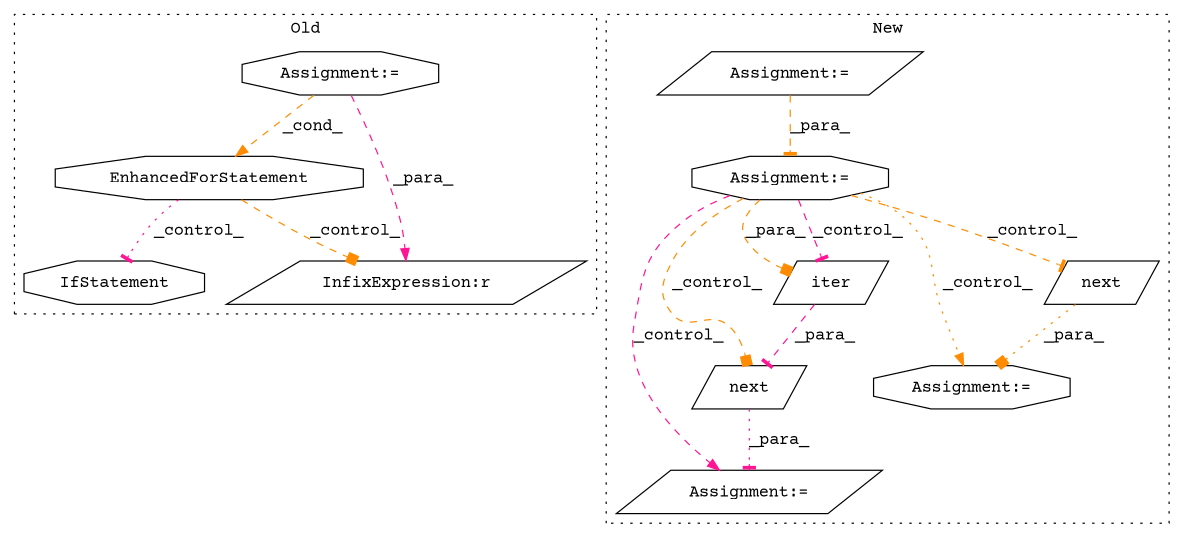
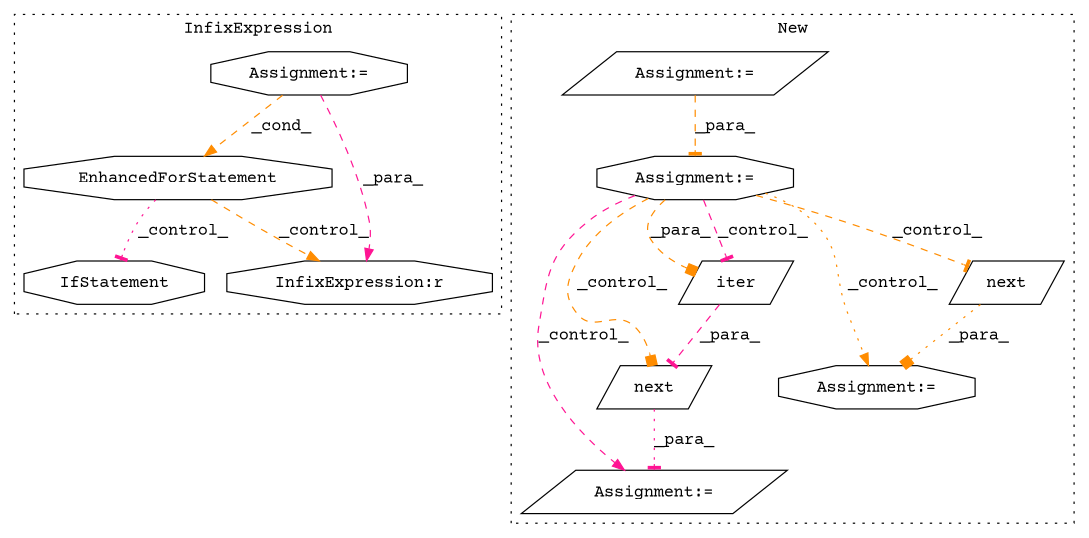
(306, 28) -> (258, 28)
(292, 230) -> (259, 228)
(407, 283) -> (360, 283)
